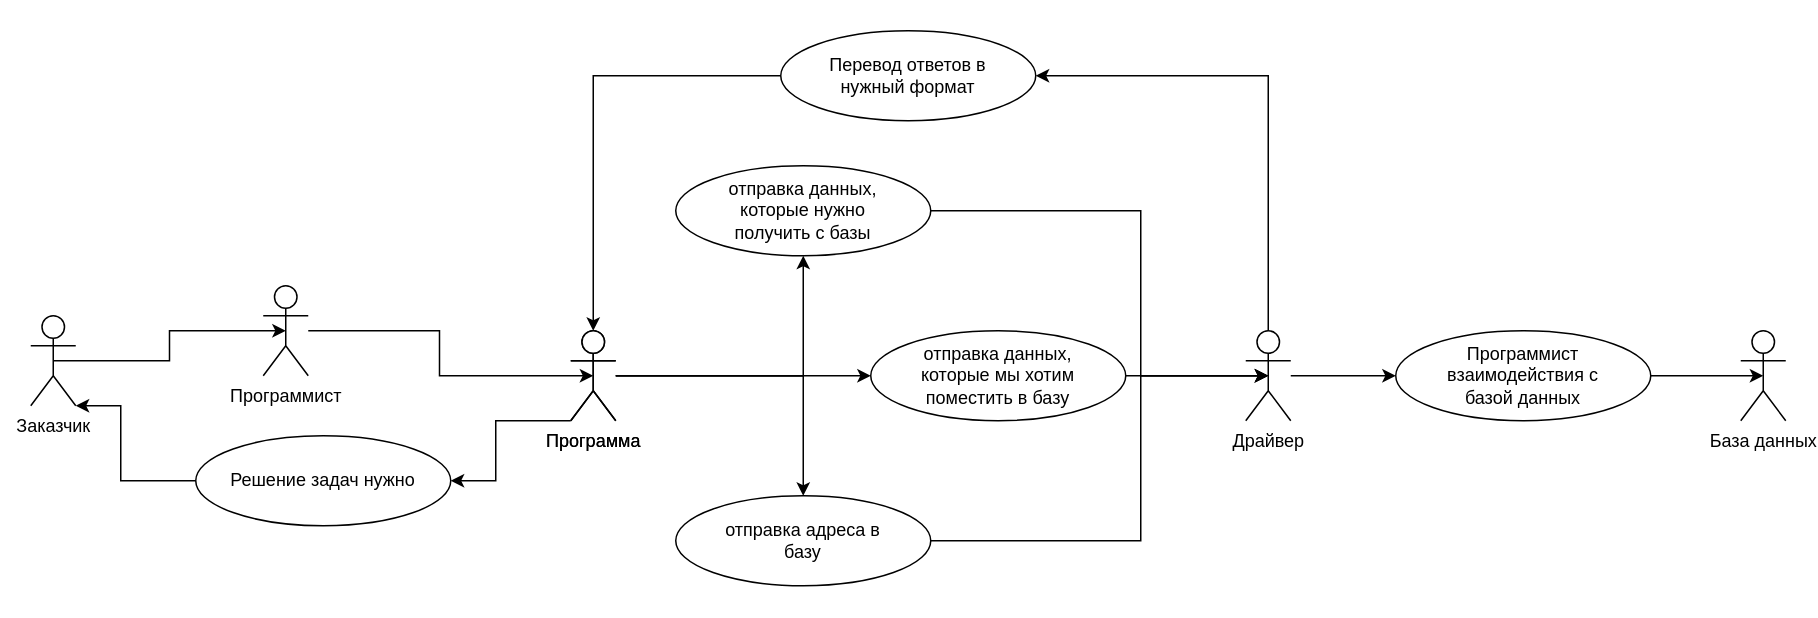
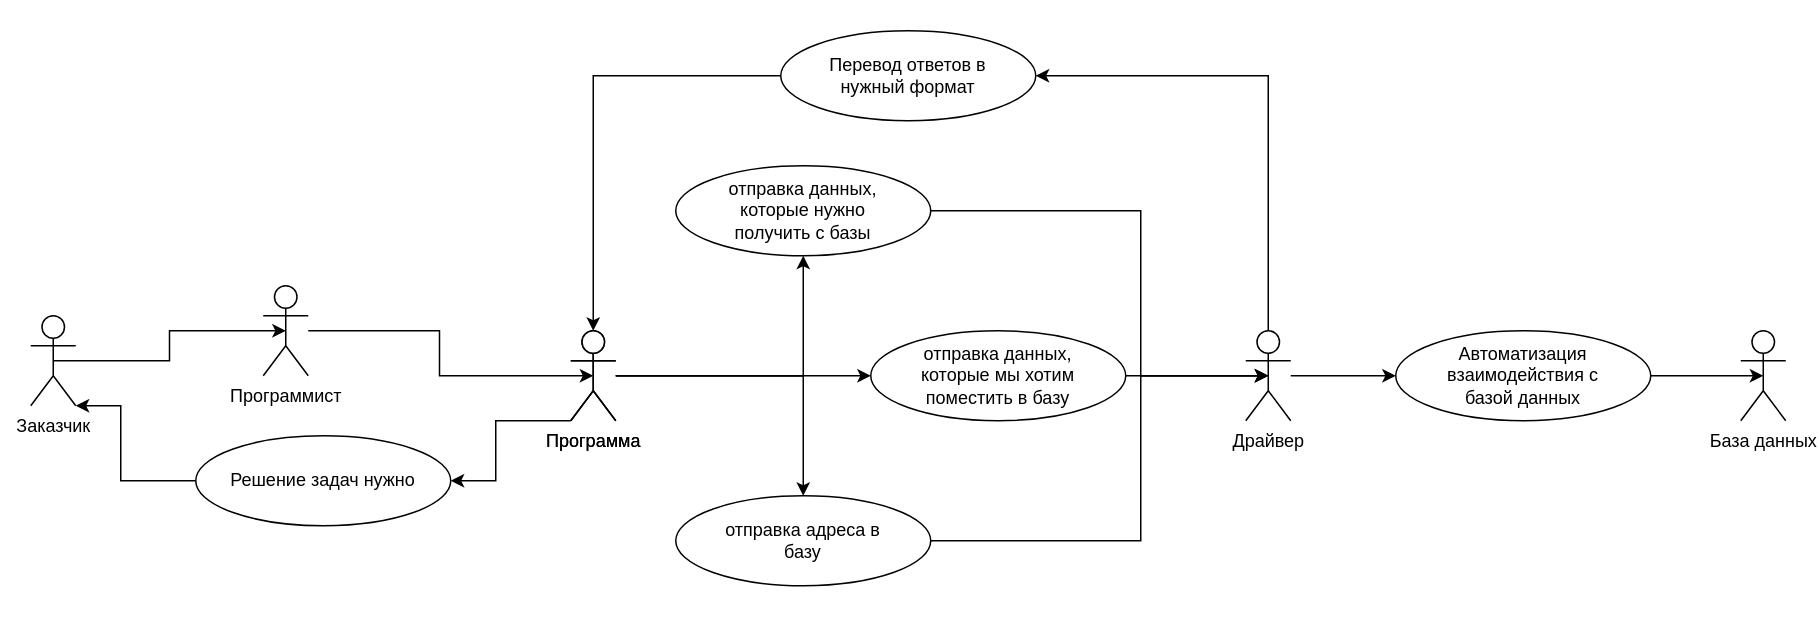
(1523, 376) -> (1523, 376)
